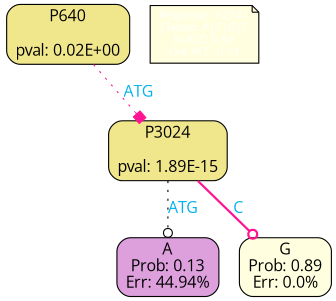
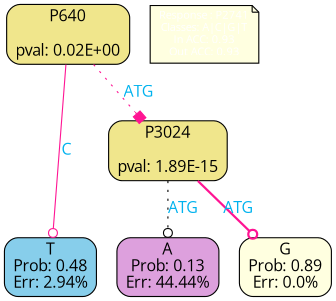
(239, 209) -> (239, 209)
none -> (50, 267)
(168, 267) -> (168, 267)
